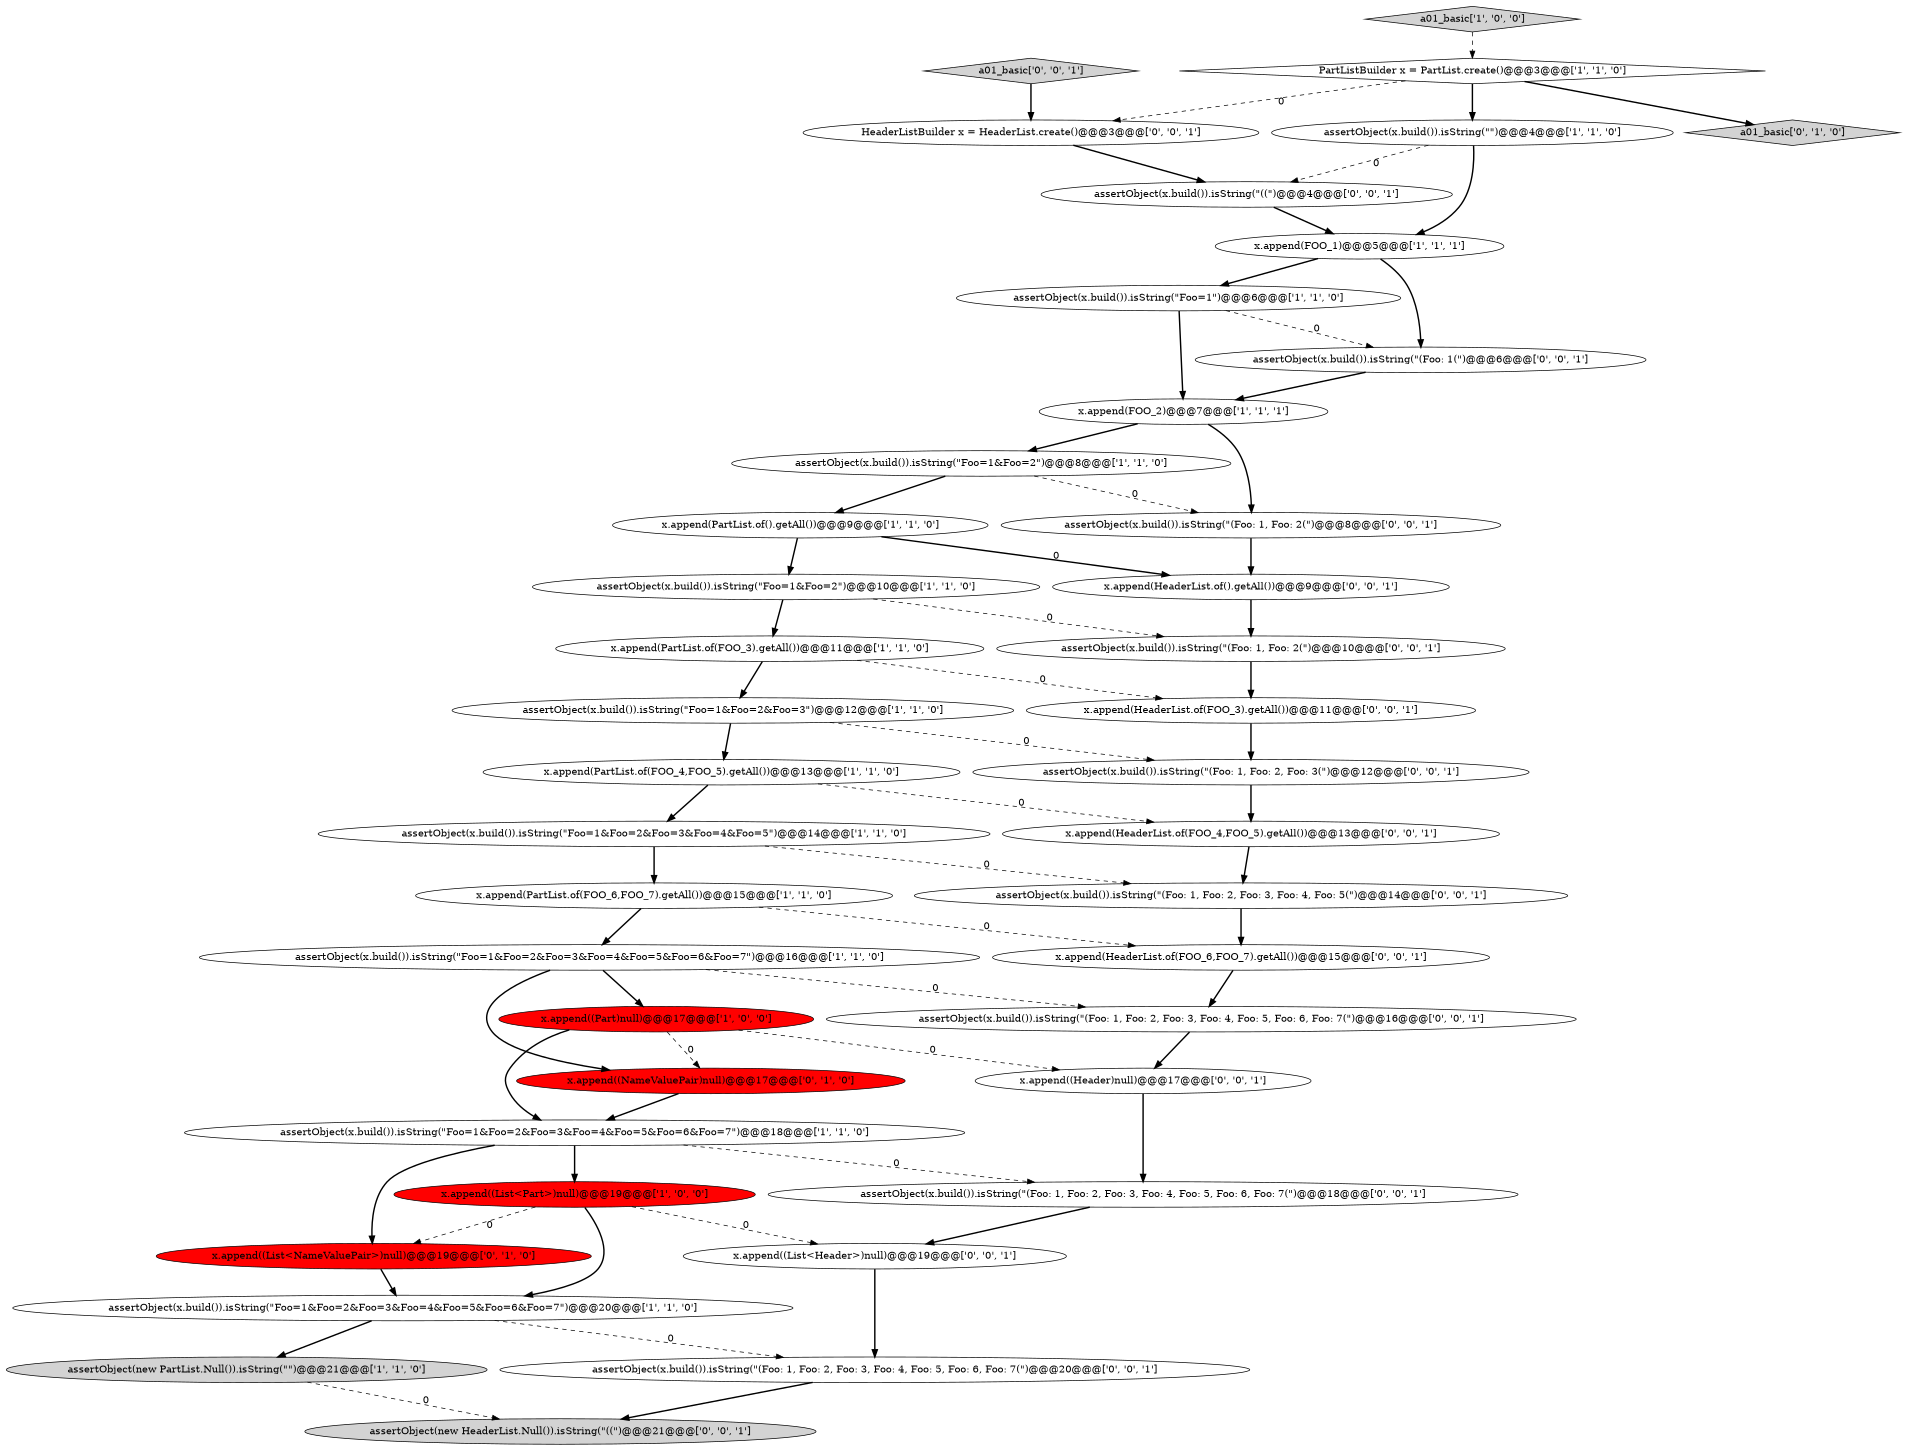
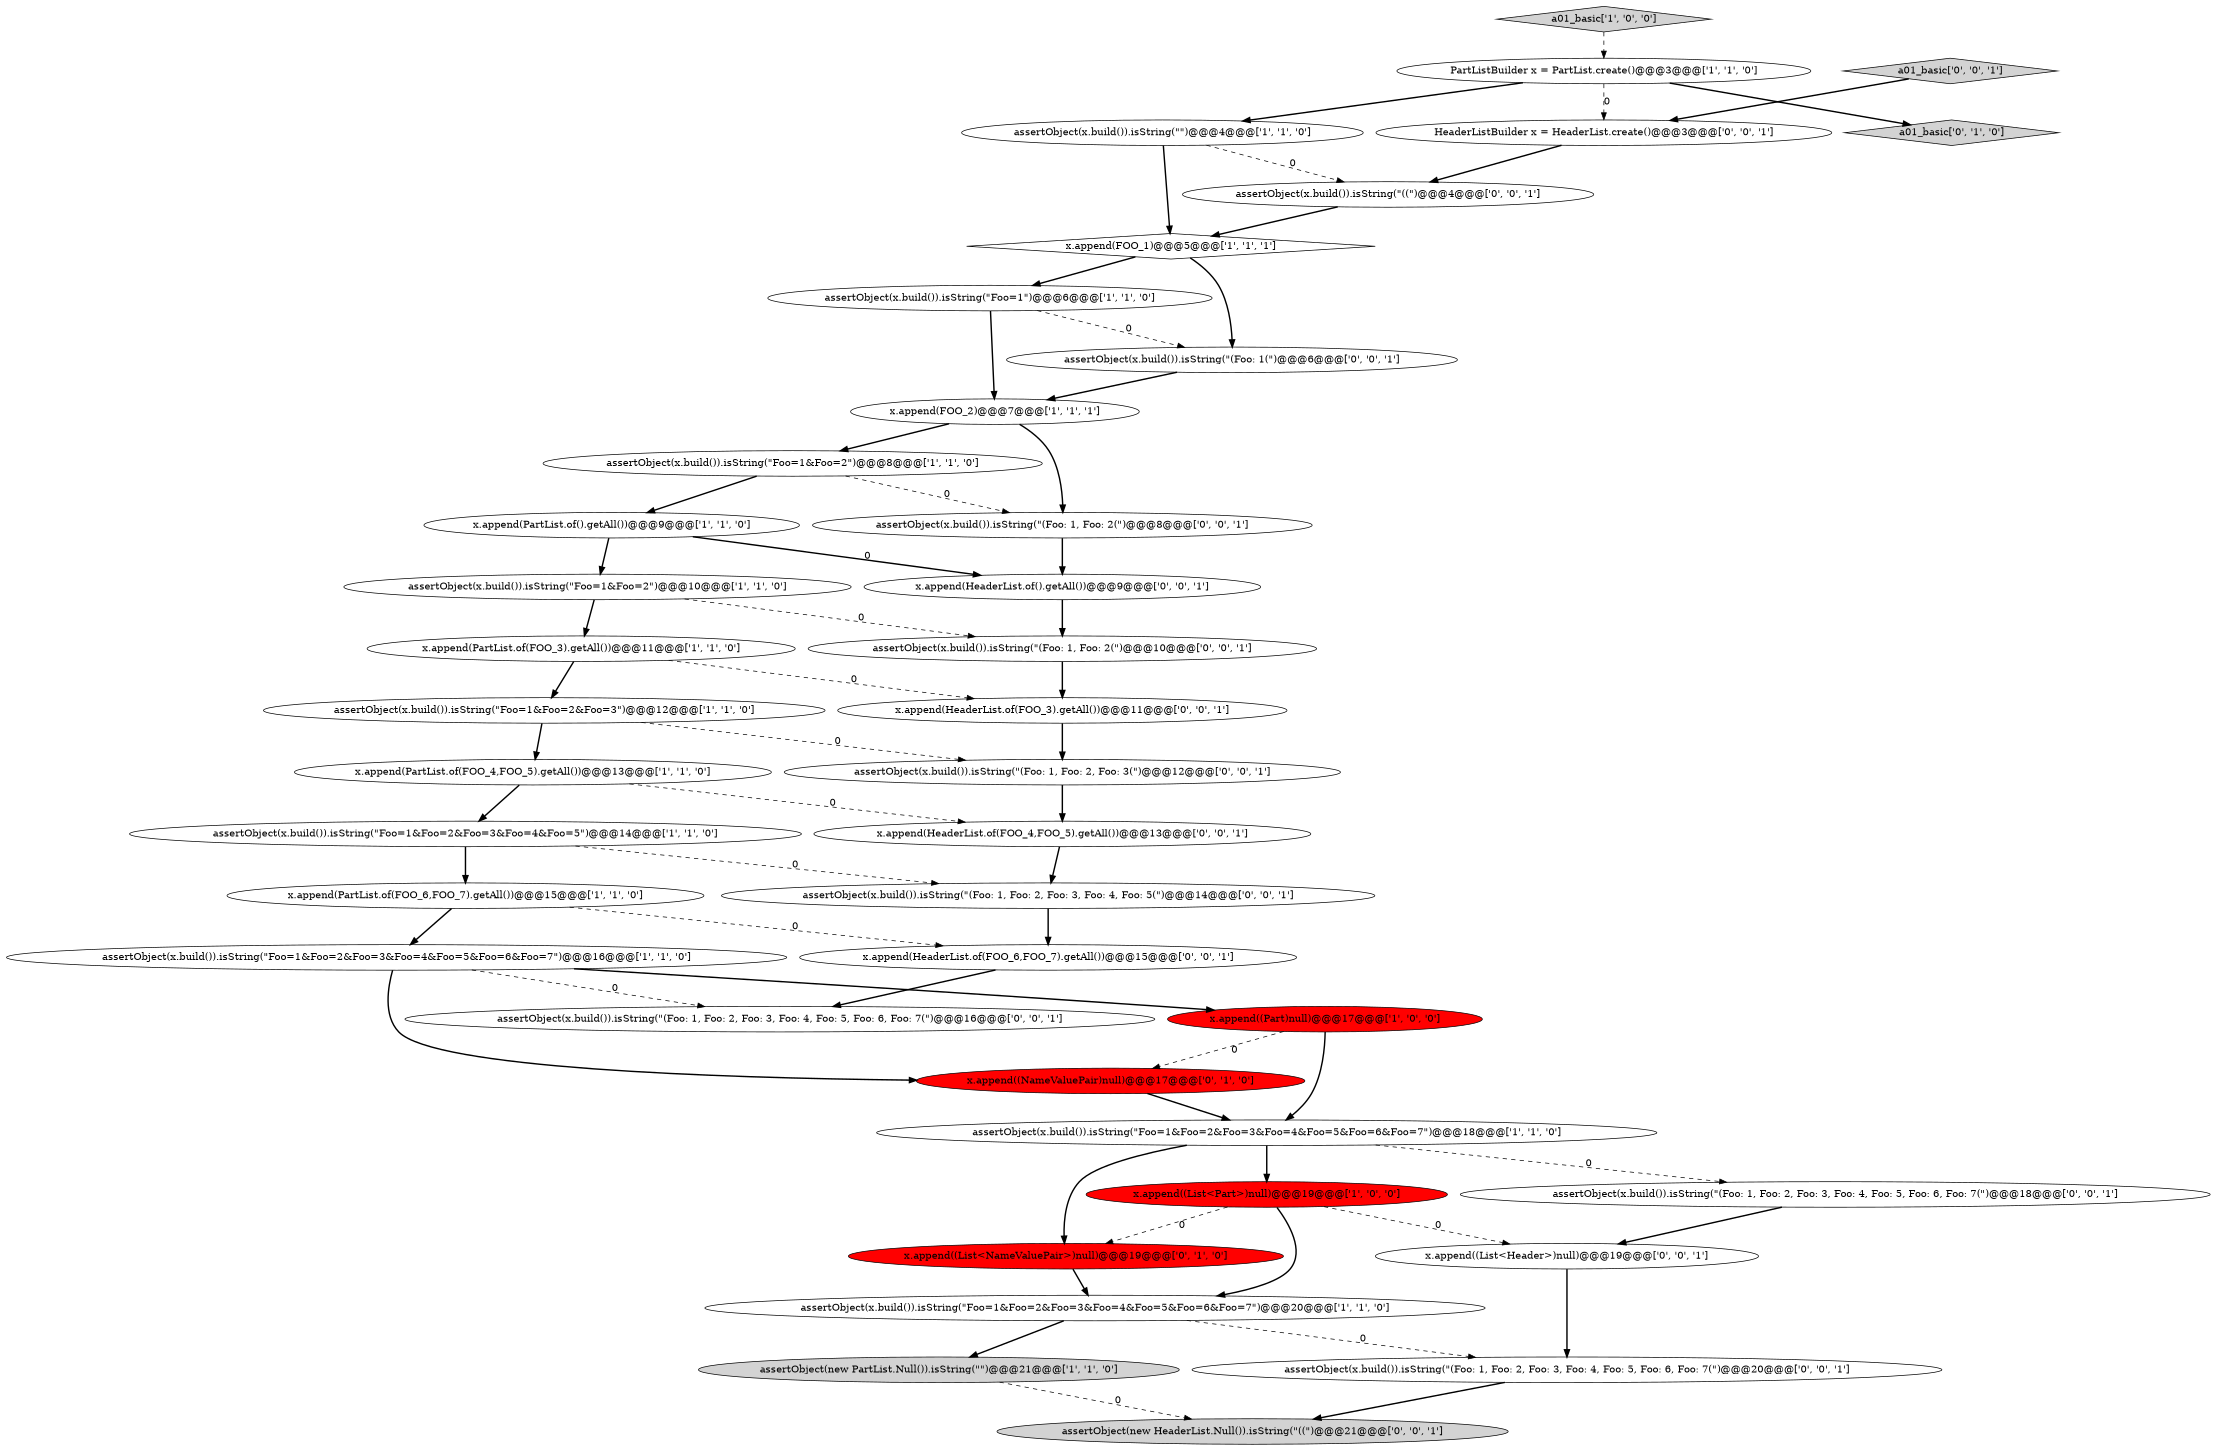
(1472, 71) -> (1604, 71)
(1360, 246) -> (1171, 246)
(1143, 1081) -> none
